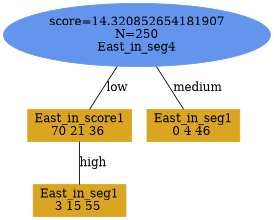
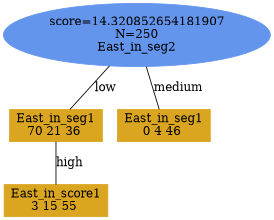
(137, 35) -> (137, 35)
(80, 126) -> (56, 126)
(80, 201) -> (56, 201)
